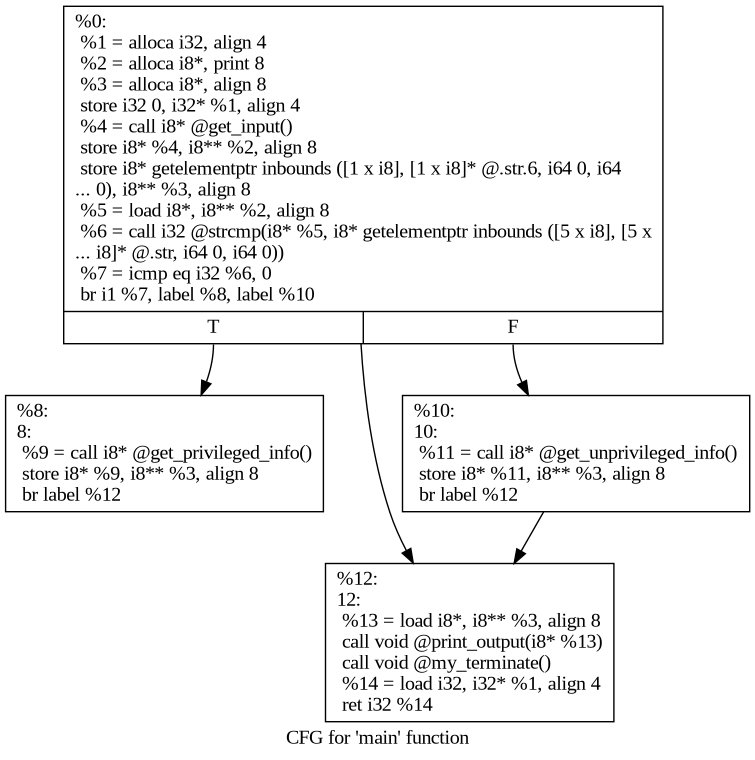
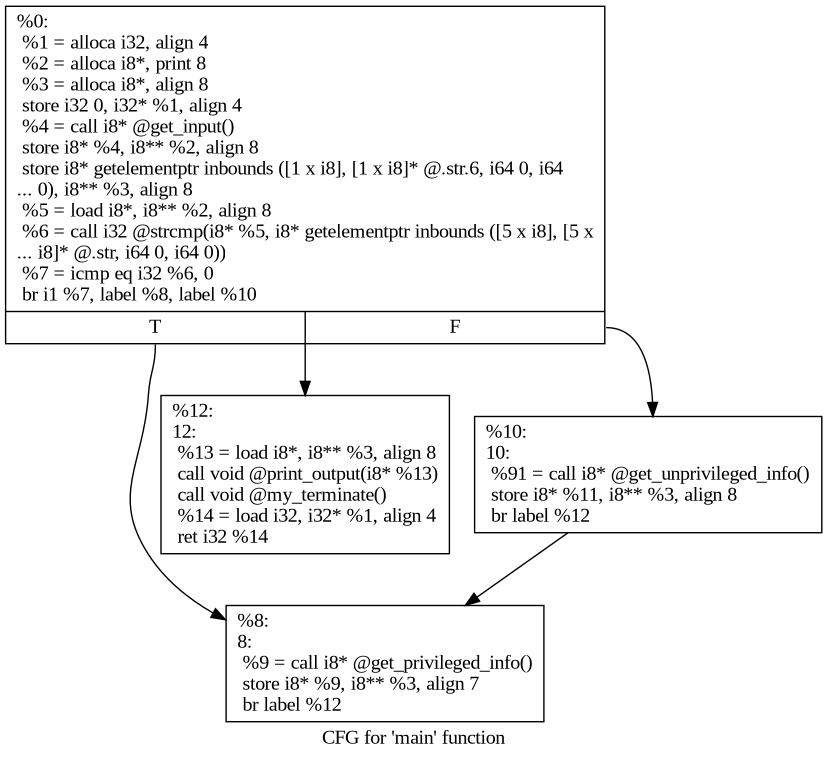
(576, 453) -> (648, 474)
(138, 474) -> (358, 684)
(532, 532) -> (522, 565)
